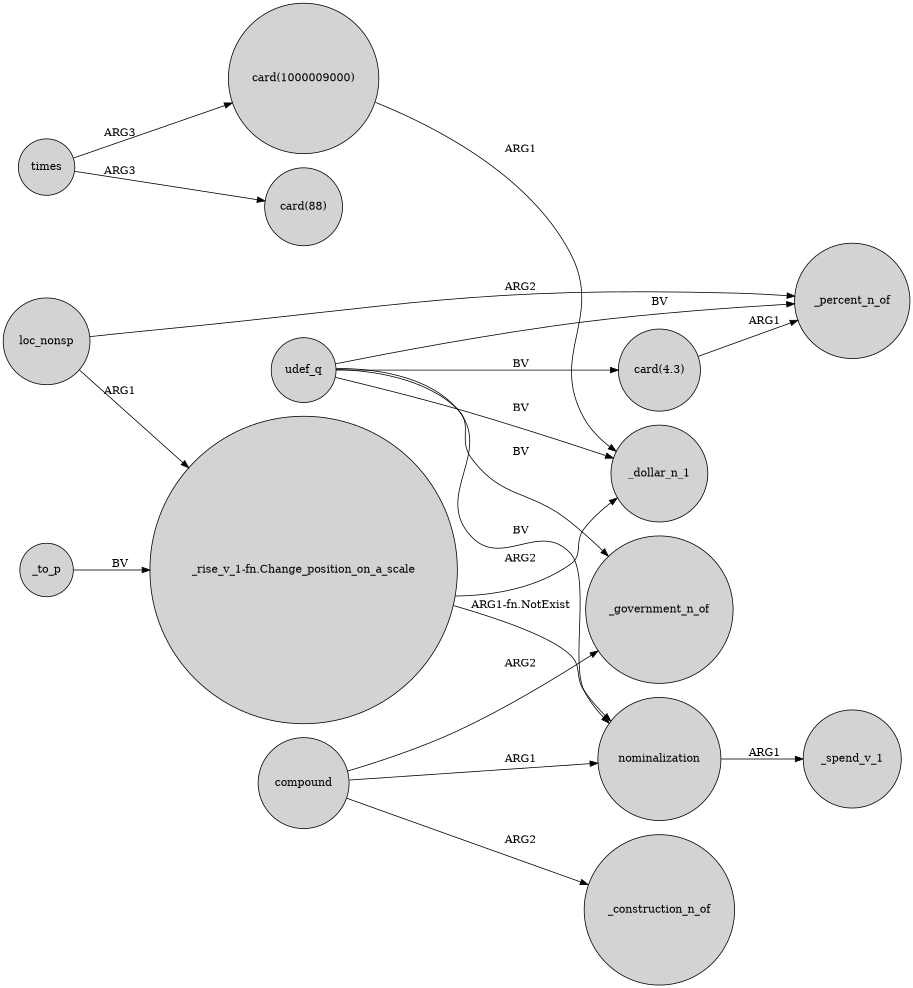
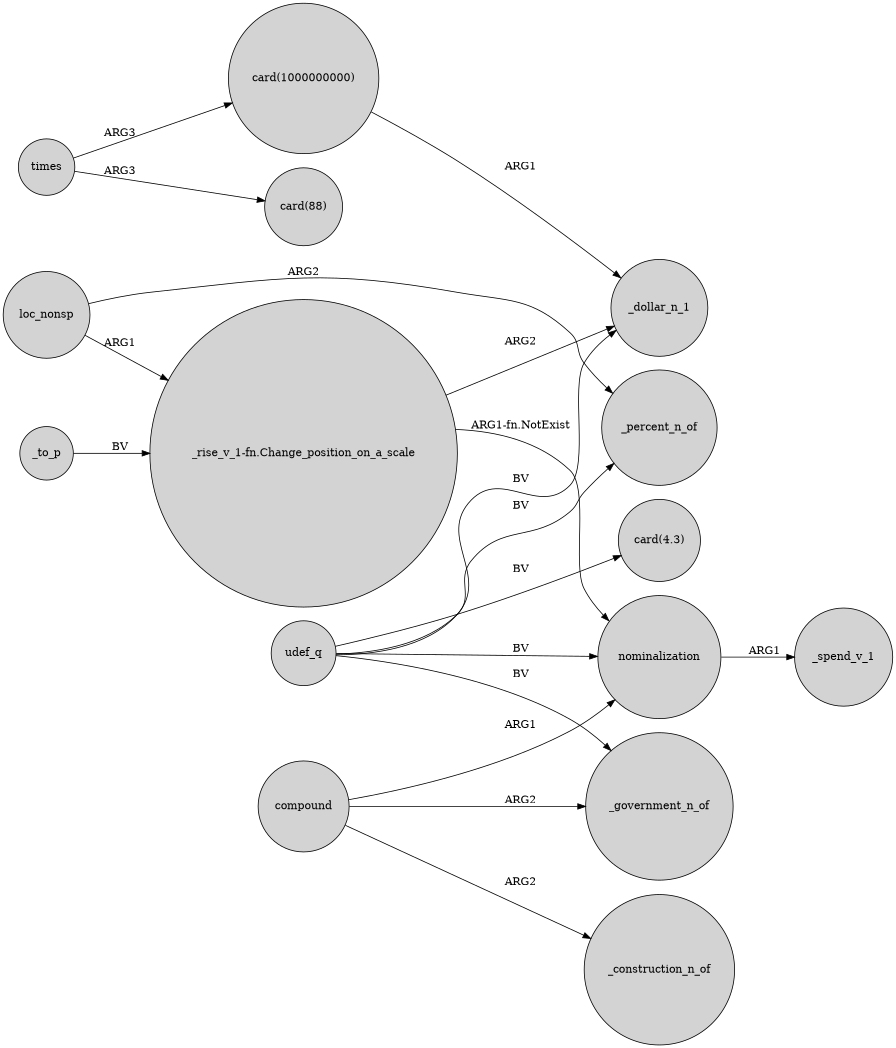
(304, 78) -> (304, 78)
(744, 340) -> none
